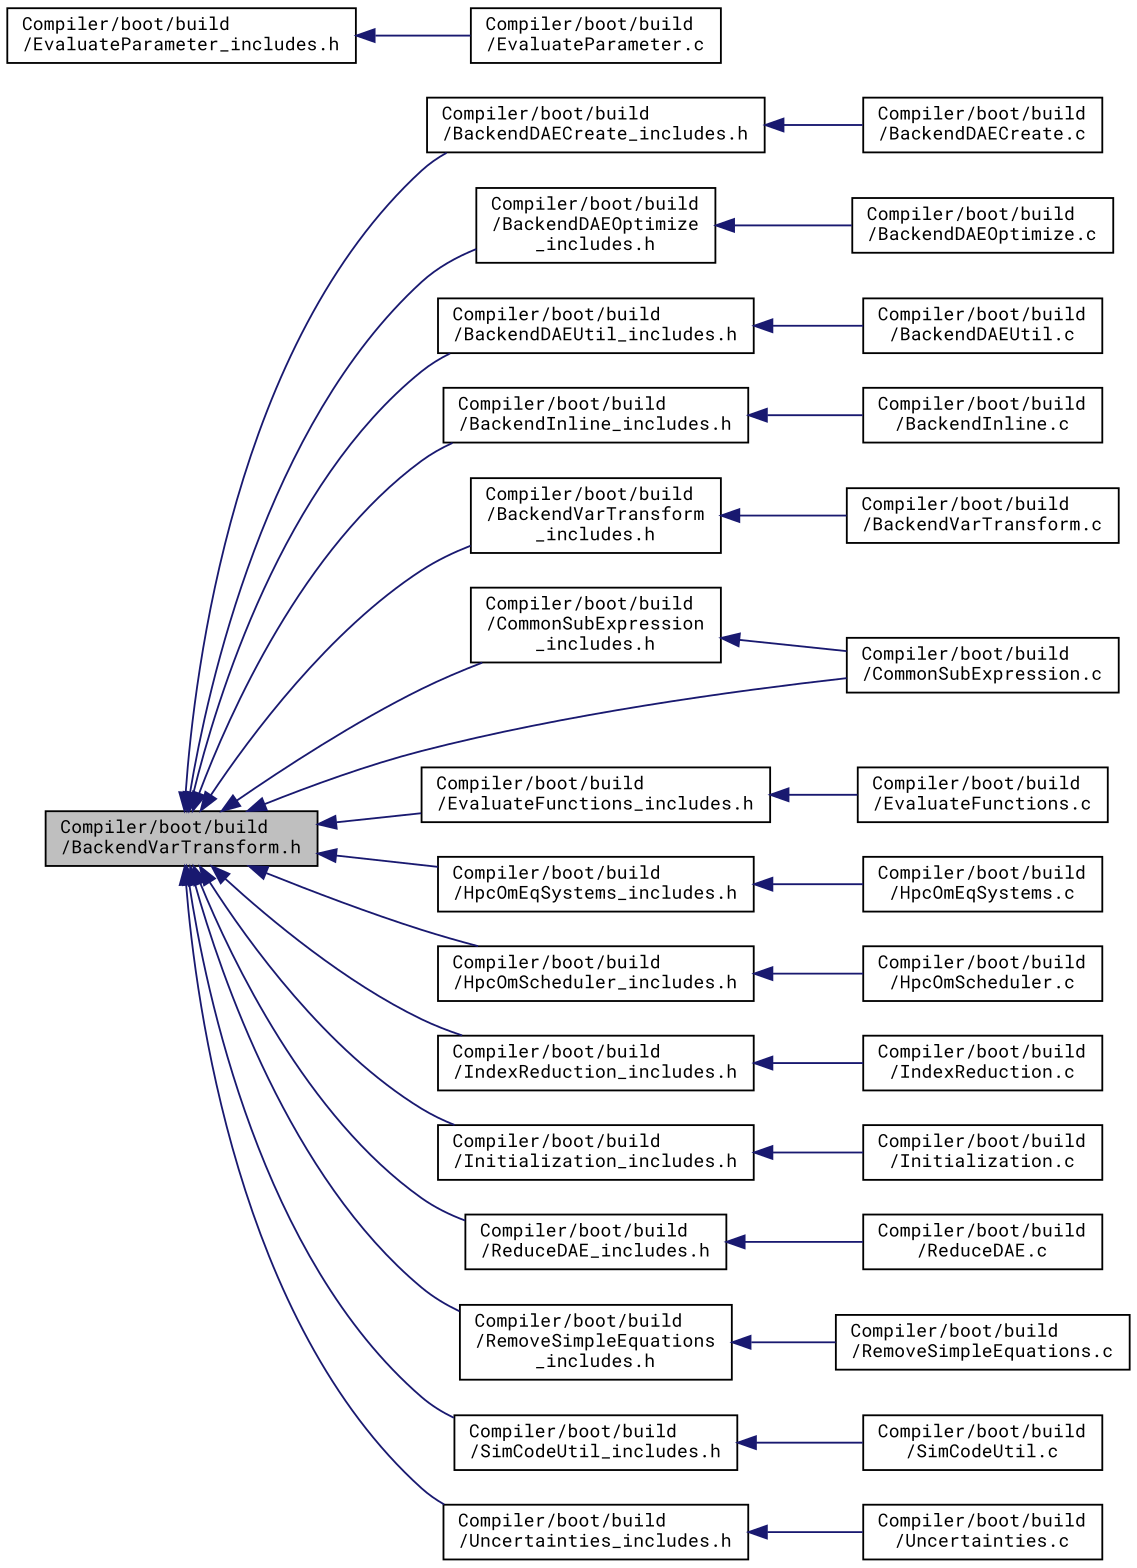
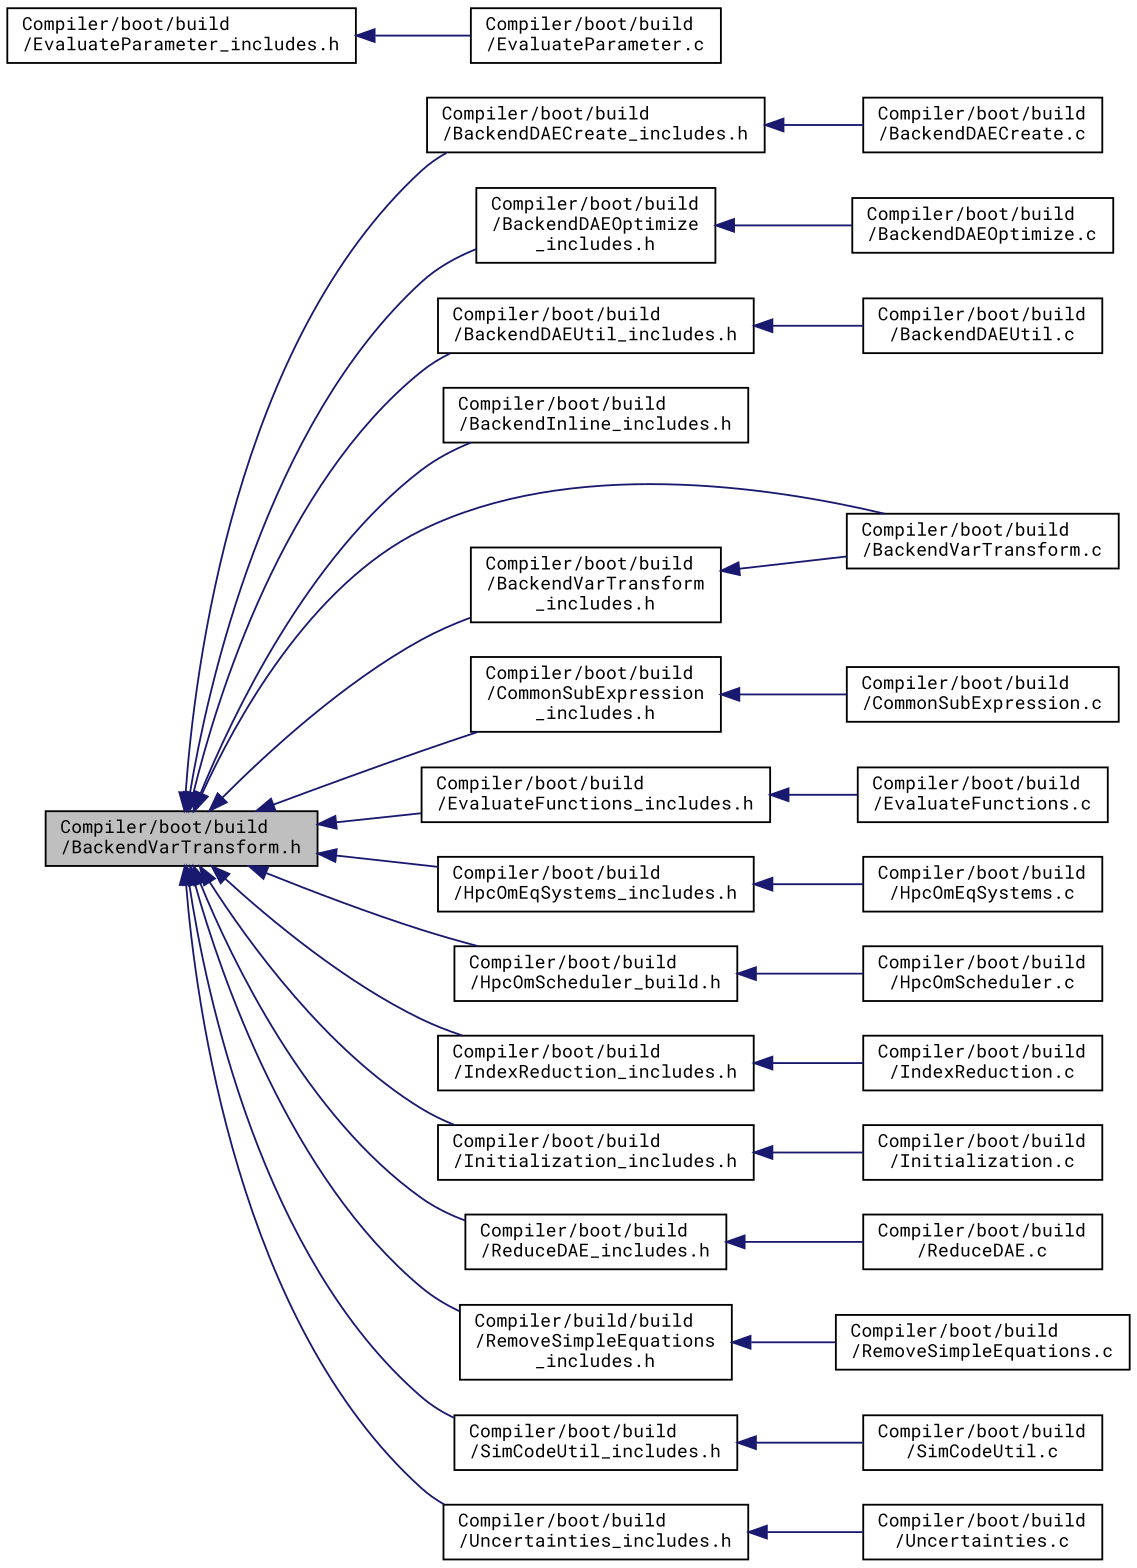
(983, 415) -> none
(551, 722) -> (479, 508)
(596, 974) -> (596, 974)
(596, 1342) -> (596, 1342)
